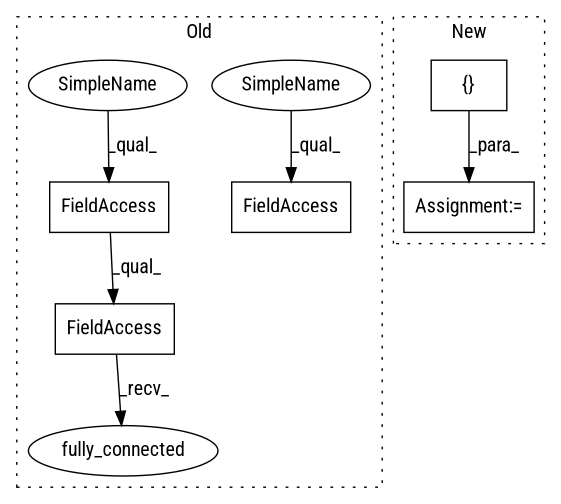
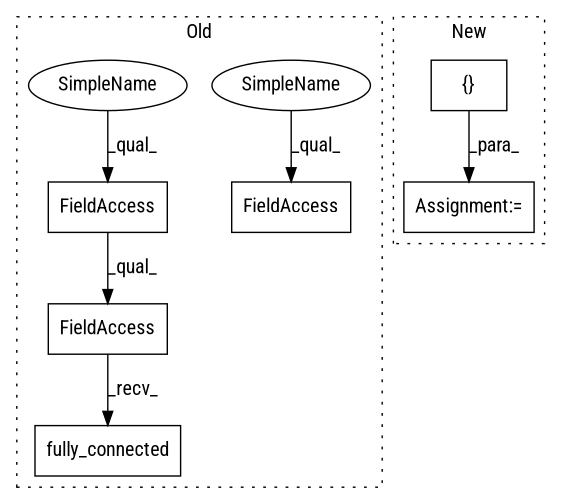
(123, 451) -> (108, 451)
